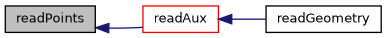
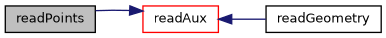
(126, 28) -> (113, 10)
